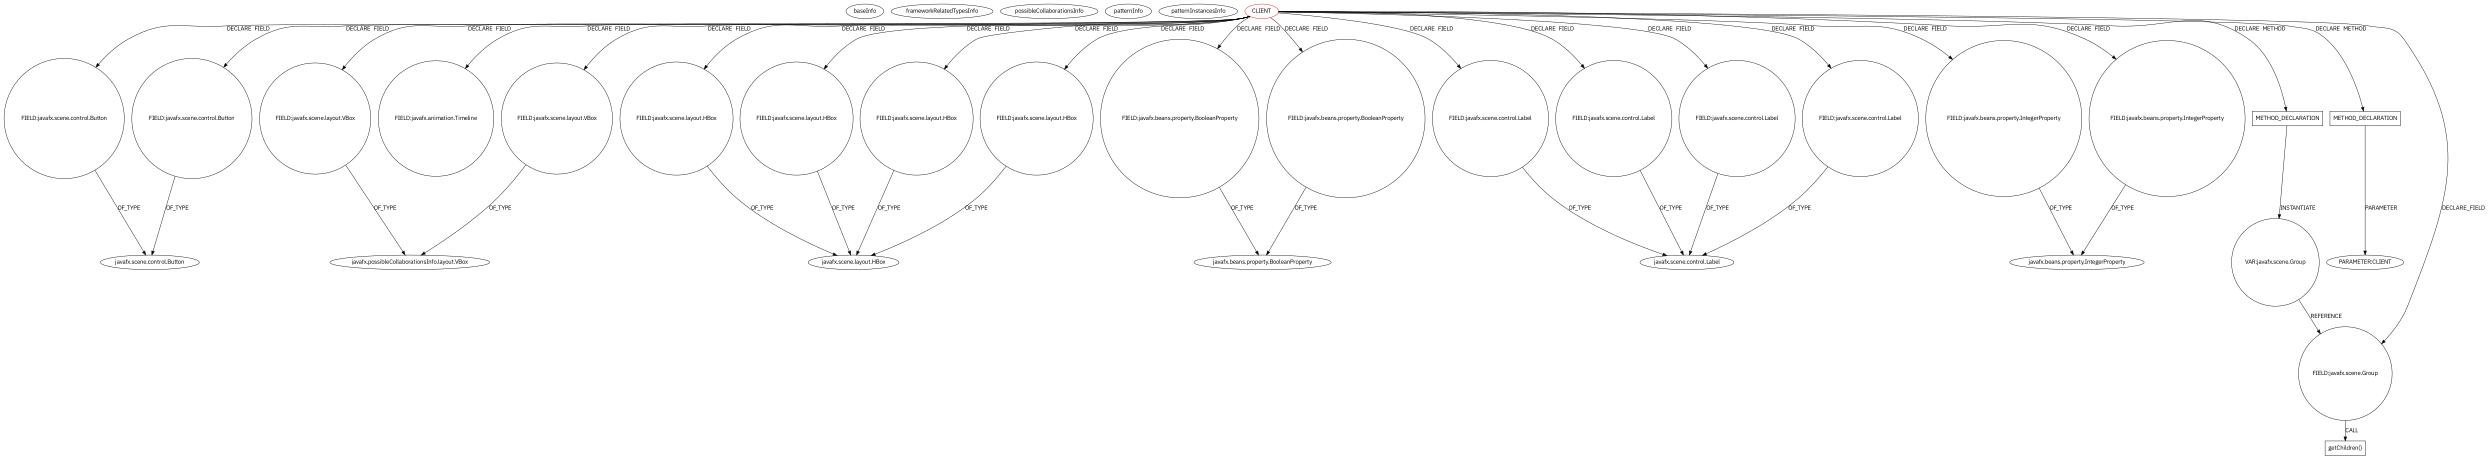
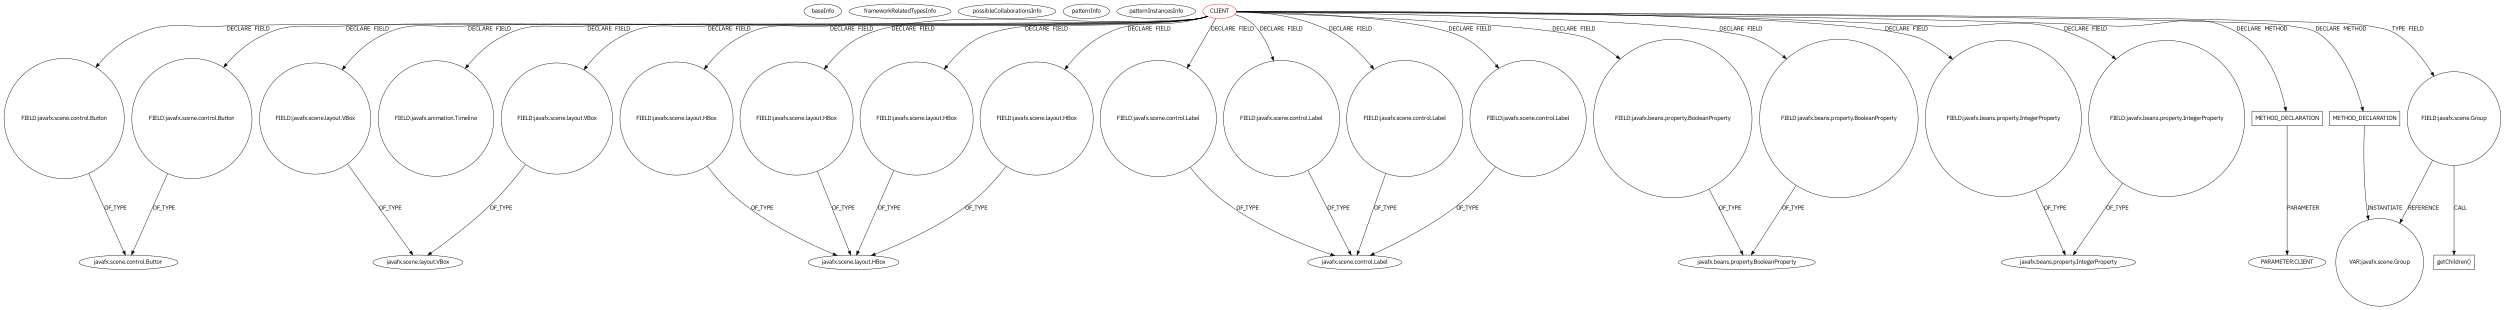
(2464, 208) -> (2408, 29)
(410, 262) -> (418, 262)
(2308, 315) -> (2417, 190)
